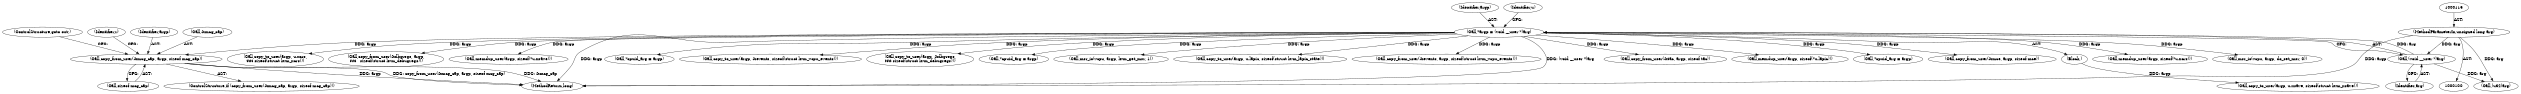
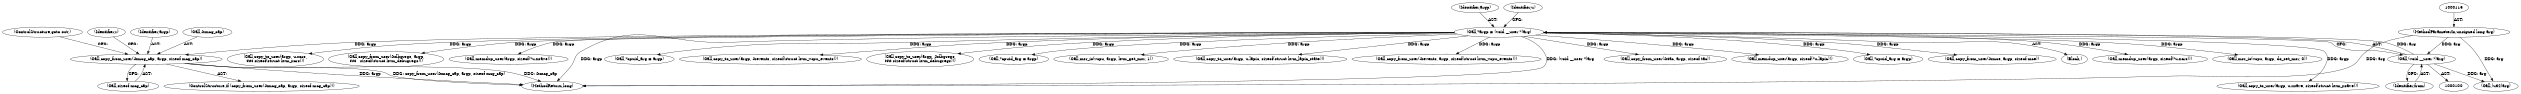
(2463, 58) -> (2437, 72)
(2376, 59) -> (2376, 59)
(2174, 78) -> (2034, 38)
(2409, 86) -> (2409, 86)
